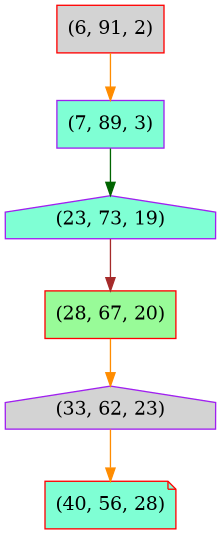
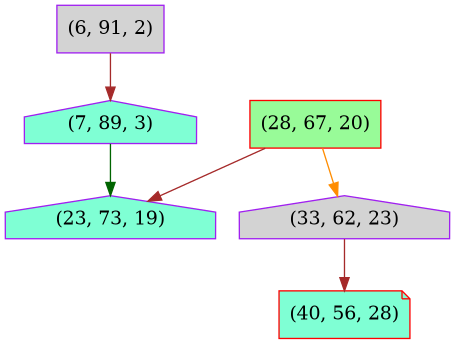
(110, 29) -> (110, 29)
(110, 70) -> (110, 70)
(110, 124) -> (110, 124)
(110, 258) -> (213, 172)
(110, 449) -> (344, 258)
